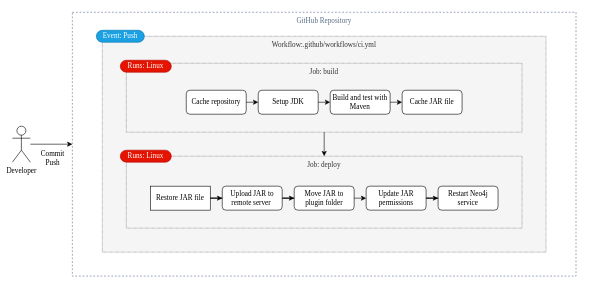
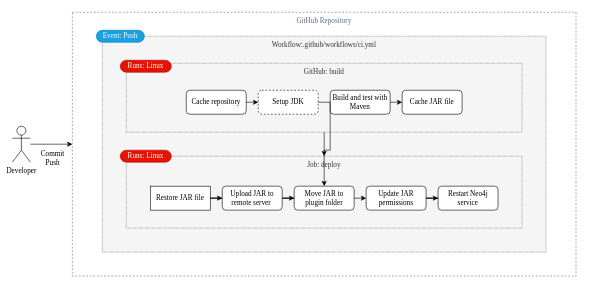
(324, 71) -> (324, 71)
(288, 102) -> (288, 102)
(324, 102) -> (326, 102)
